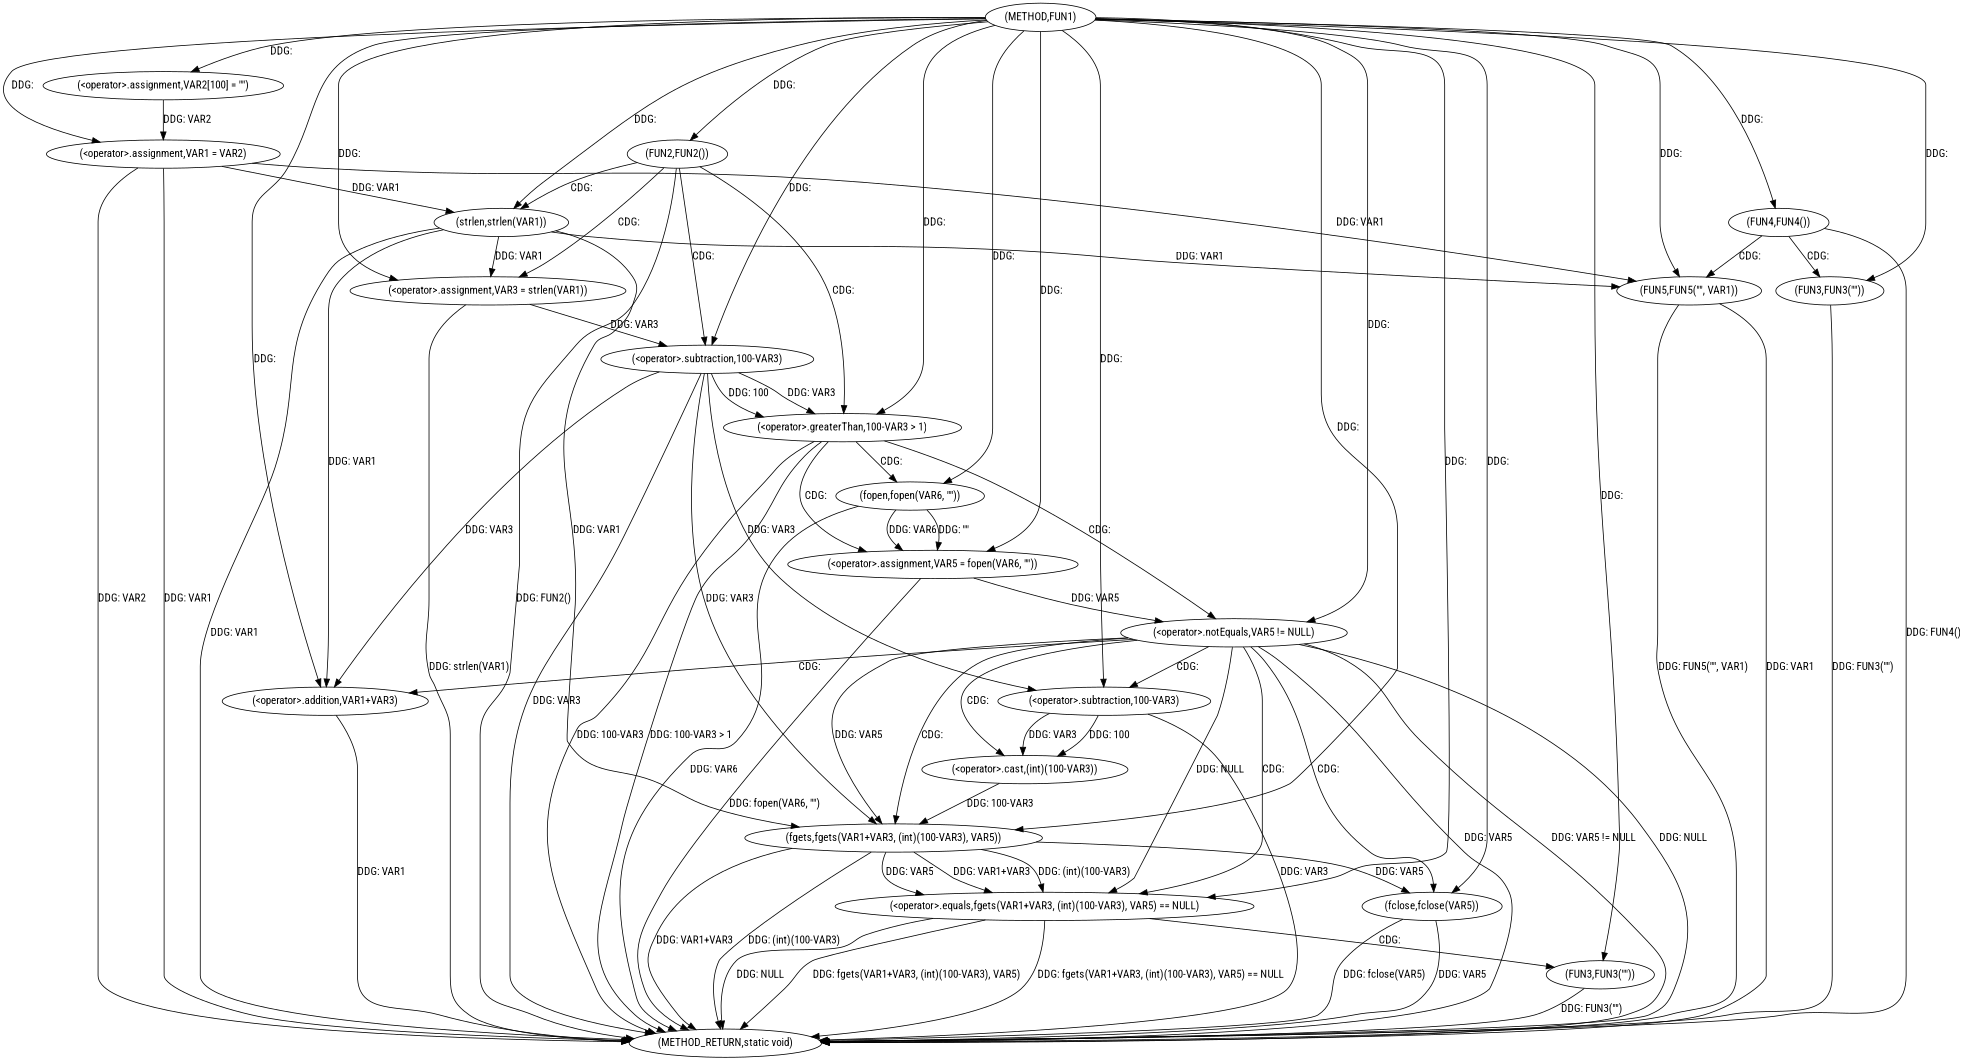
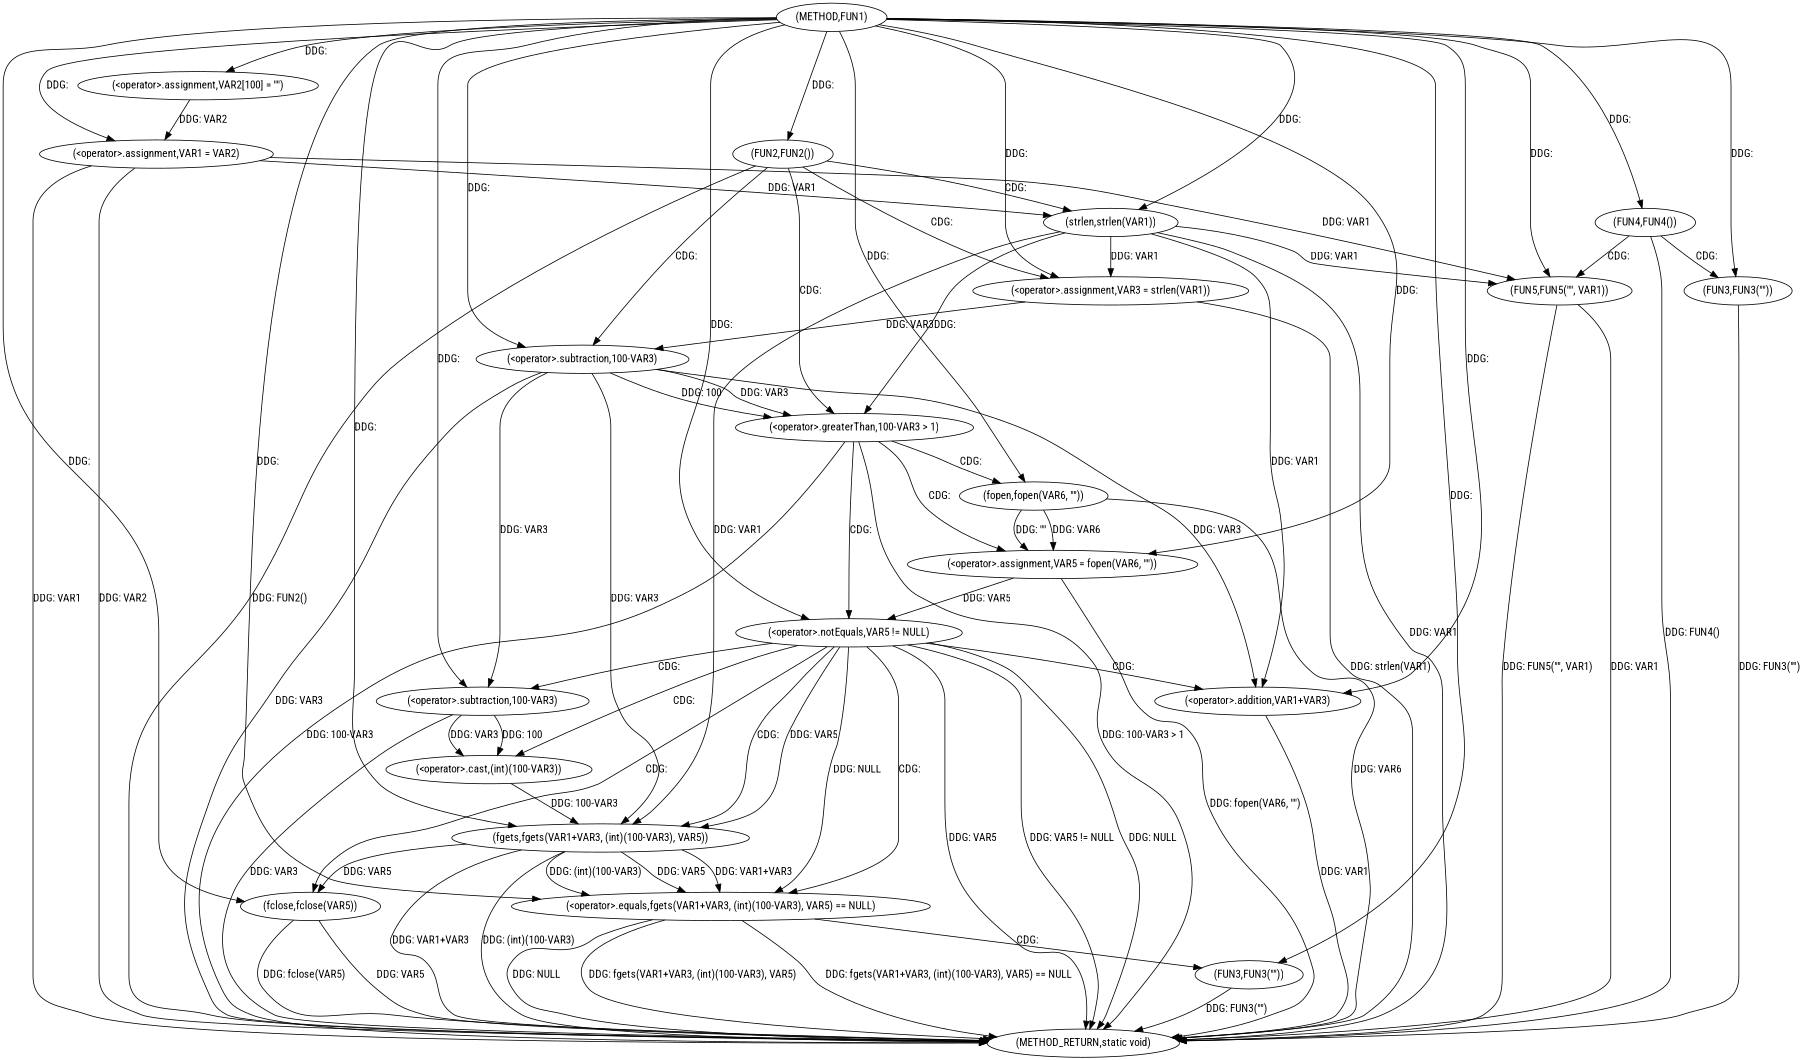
(924, 206) -> (947, 296)
